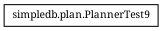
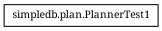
(81, 16) -> (81, 16)
